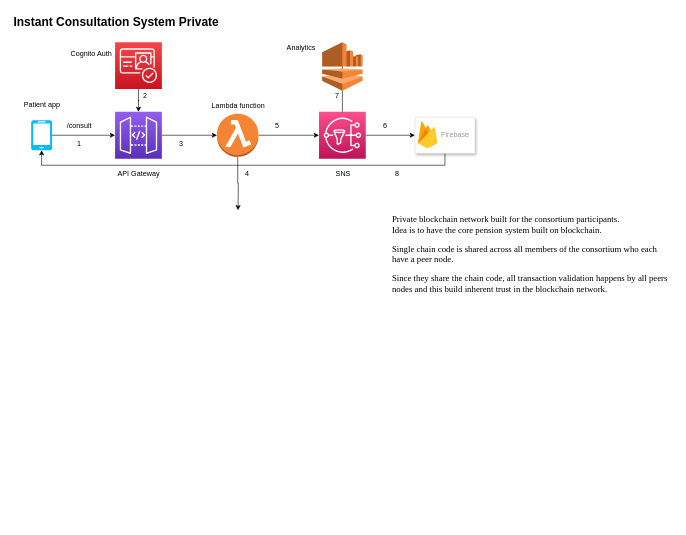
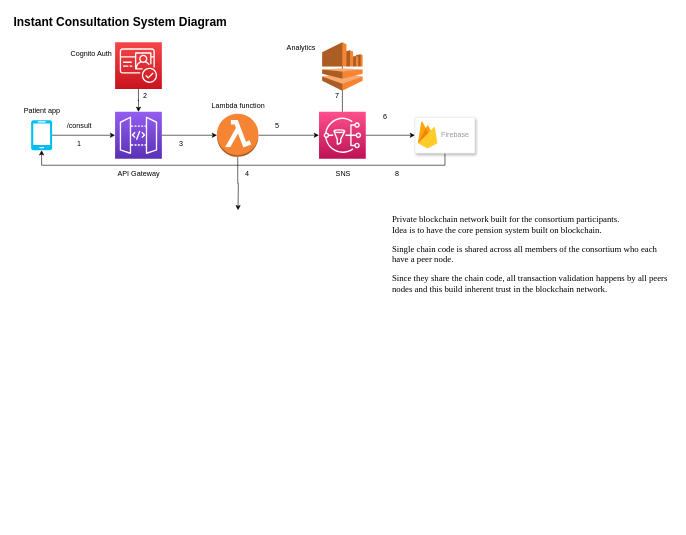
(122, 21) -> (122, 21)
(41, 105) -> (41, 111)
(385, 126) -> (385, 117)
